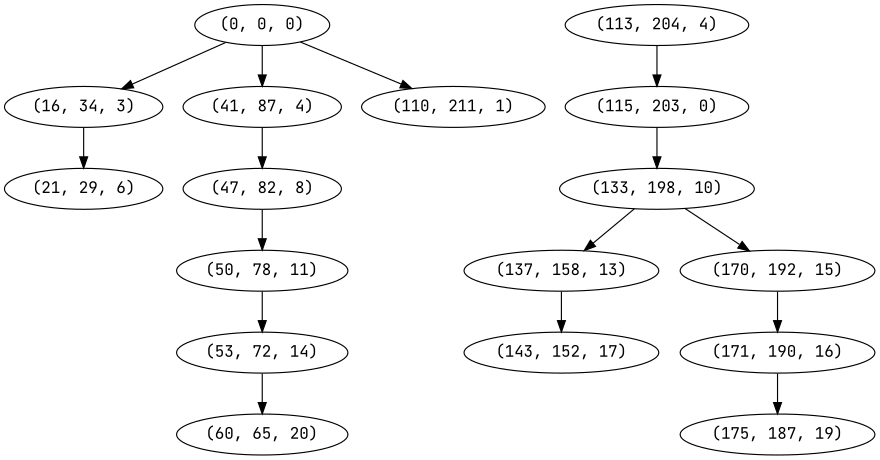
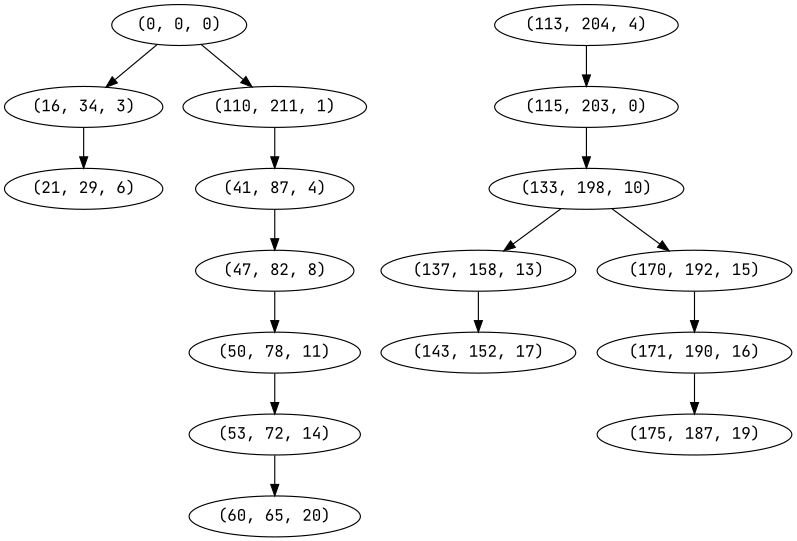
(262, 60) -> (275, 142)
